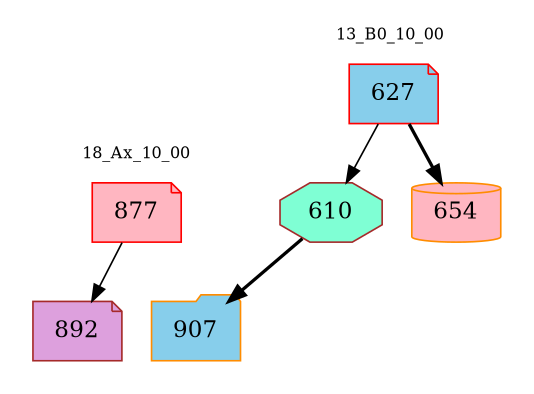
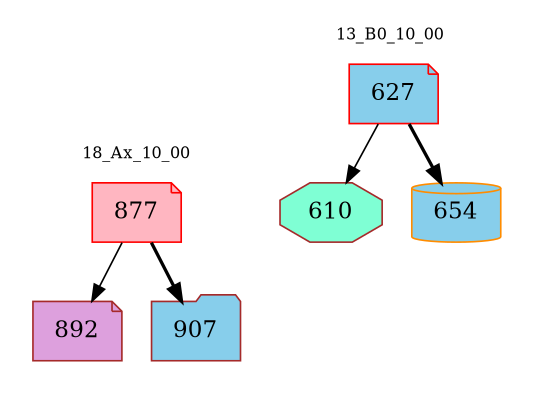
(456, 212) -> (456, 212)
(271, 266) -> (163, 264)
(196, 331) -> (196, 331)
